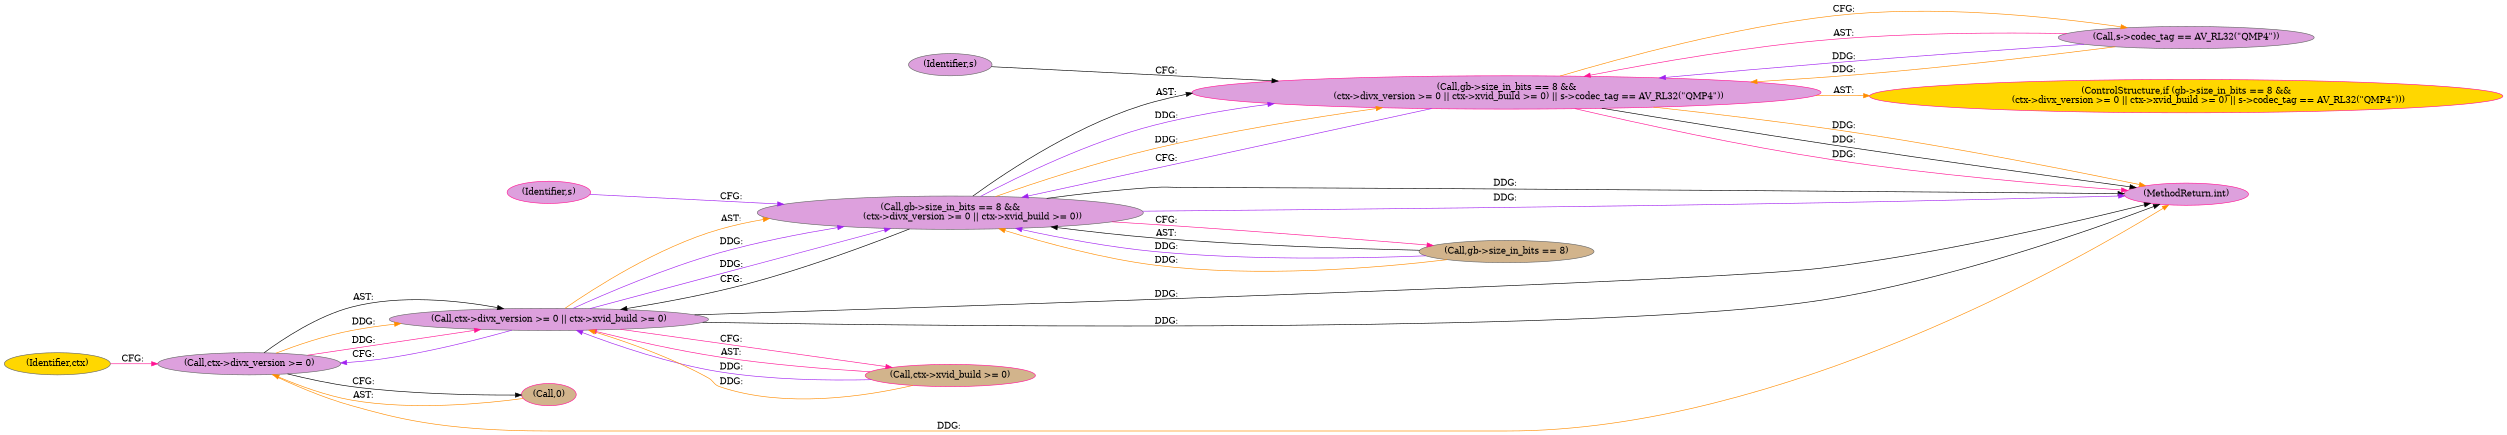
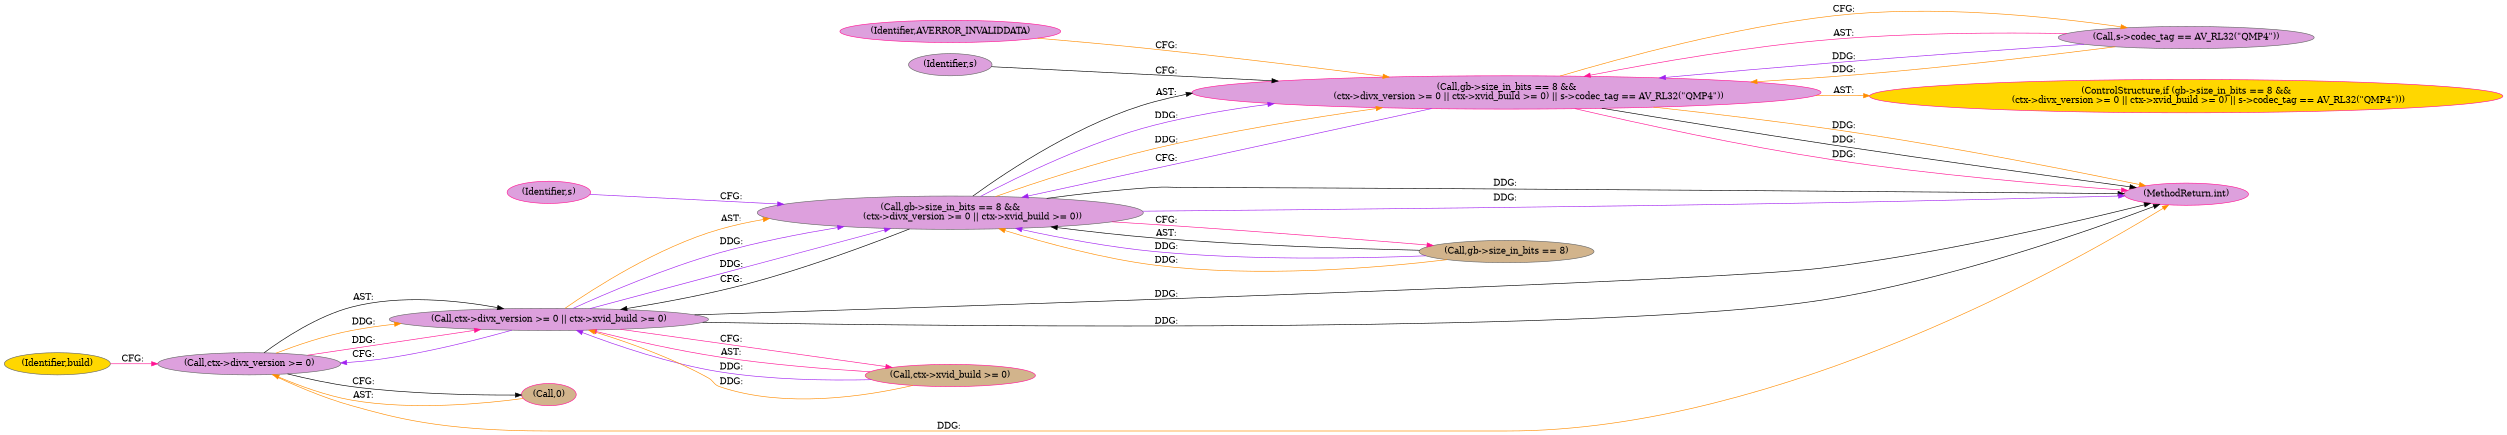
none -> (950, 31)
(57, 364) -> (57, 364)
